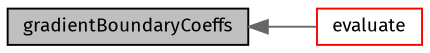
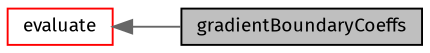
(292, 27) -> (157, 27)
